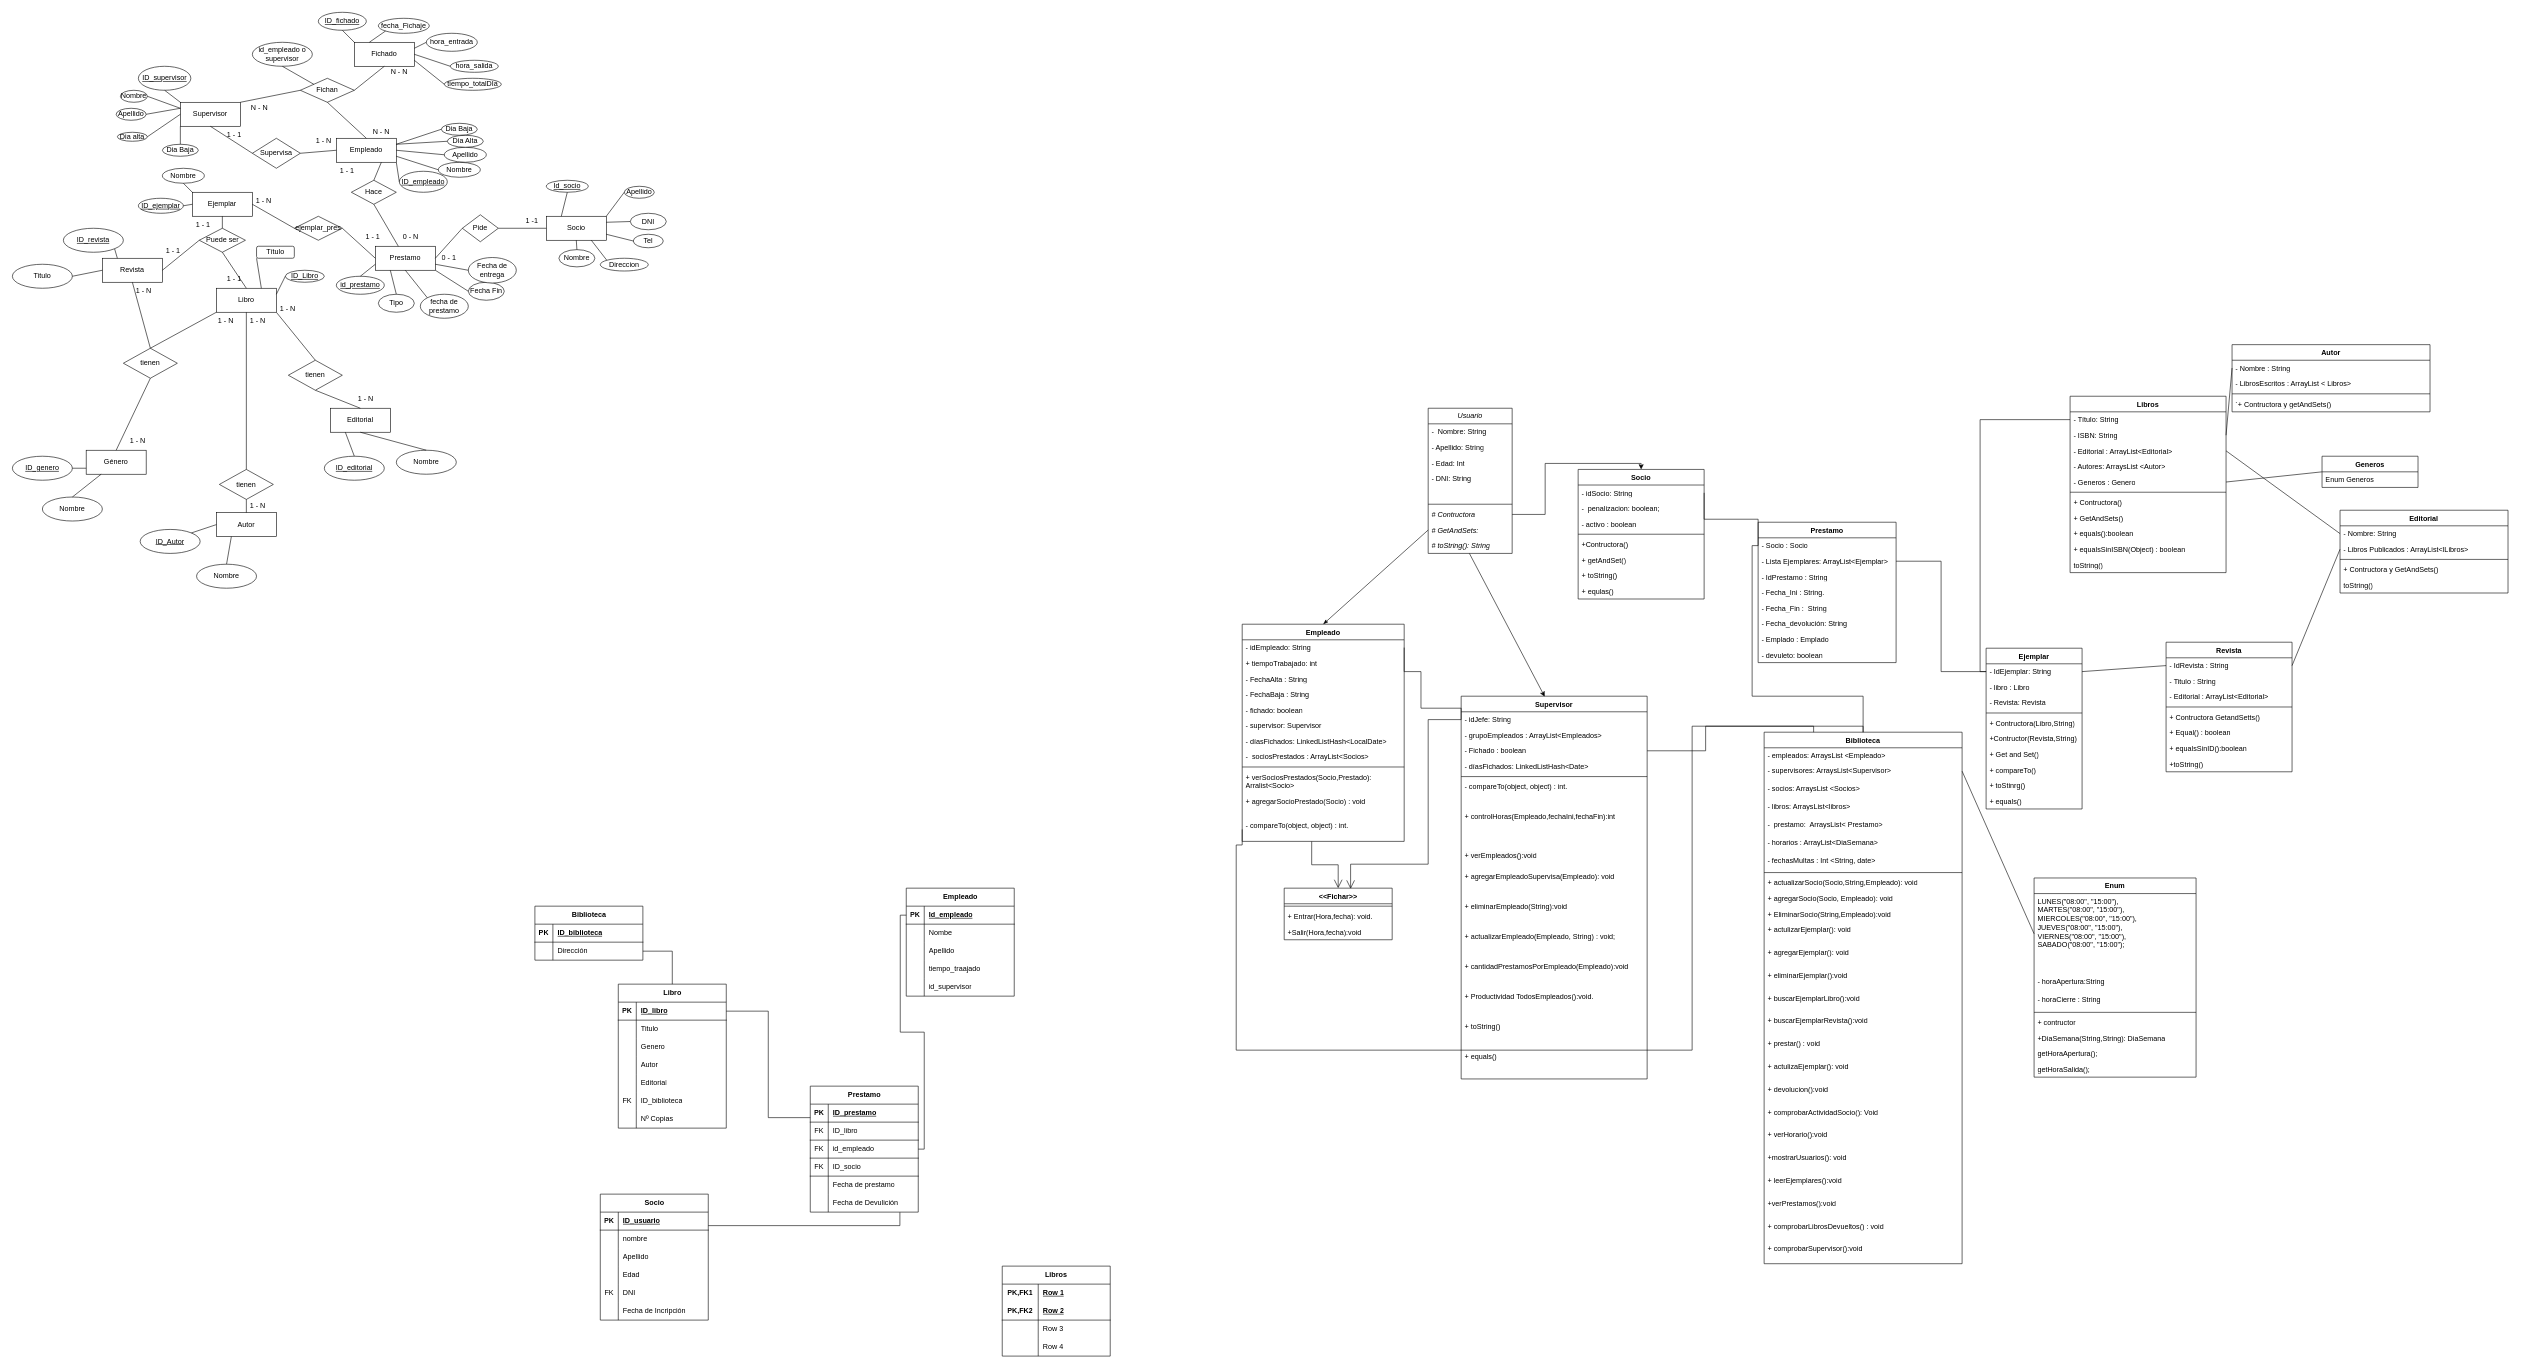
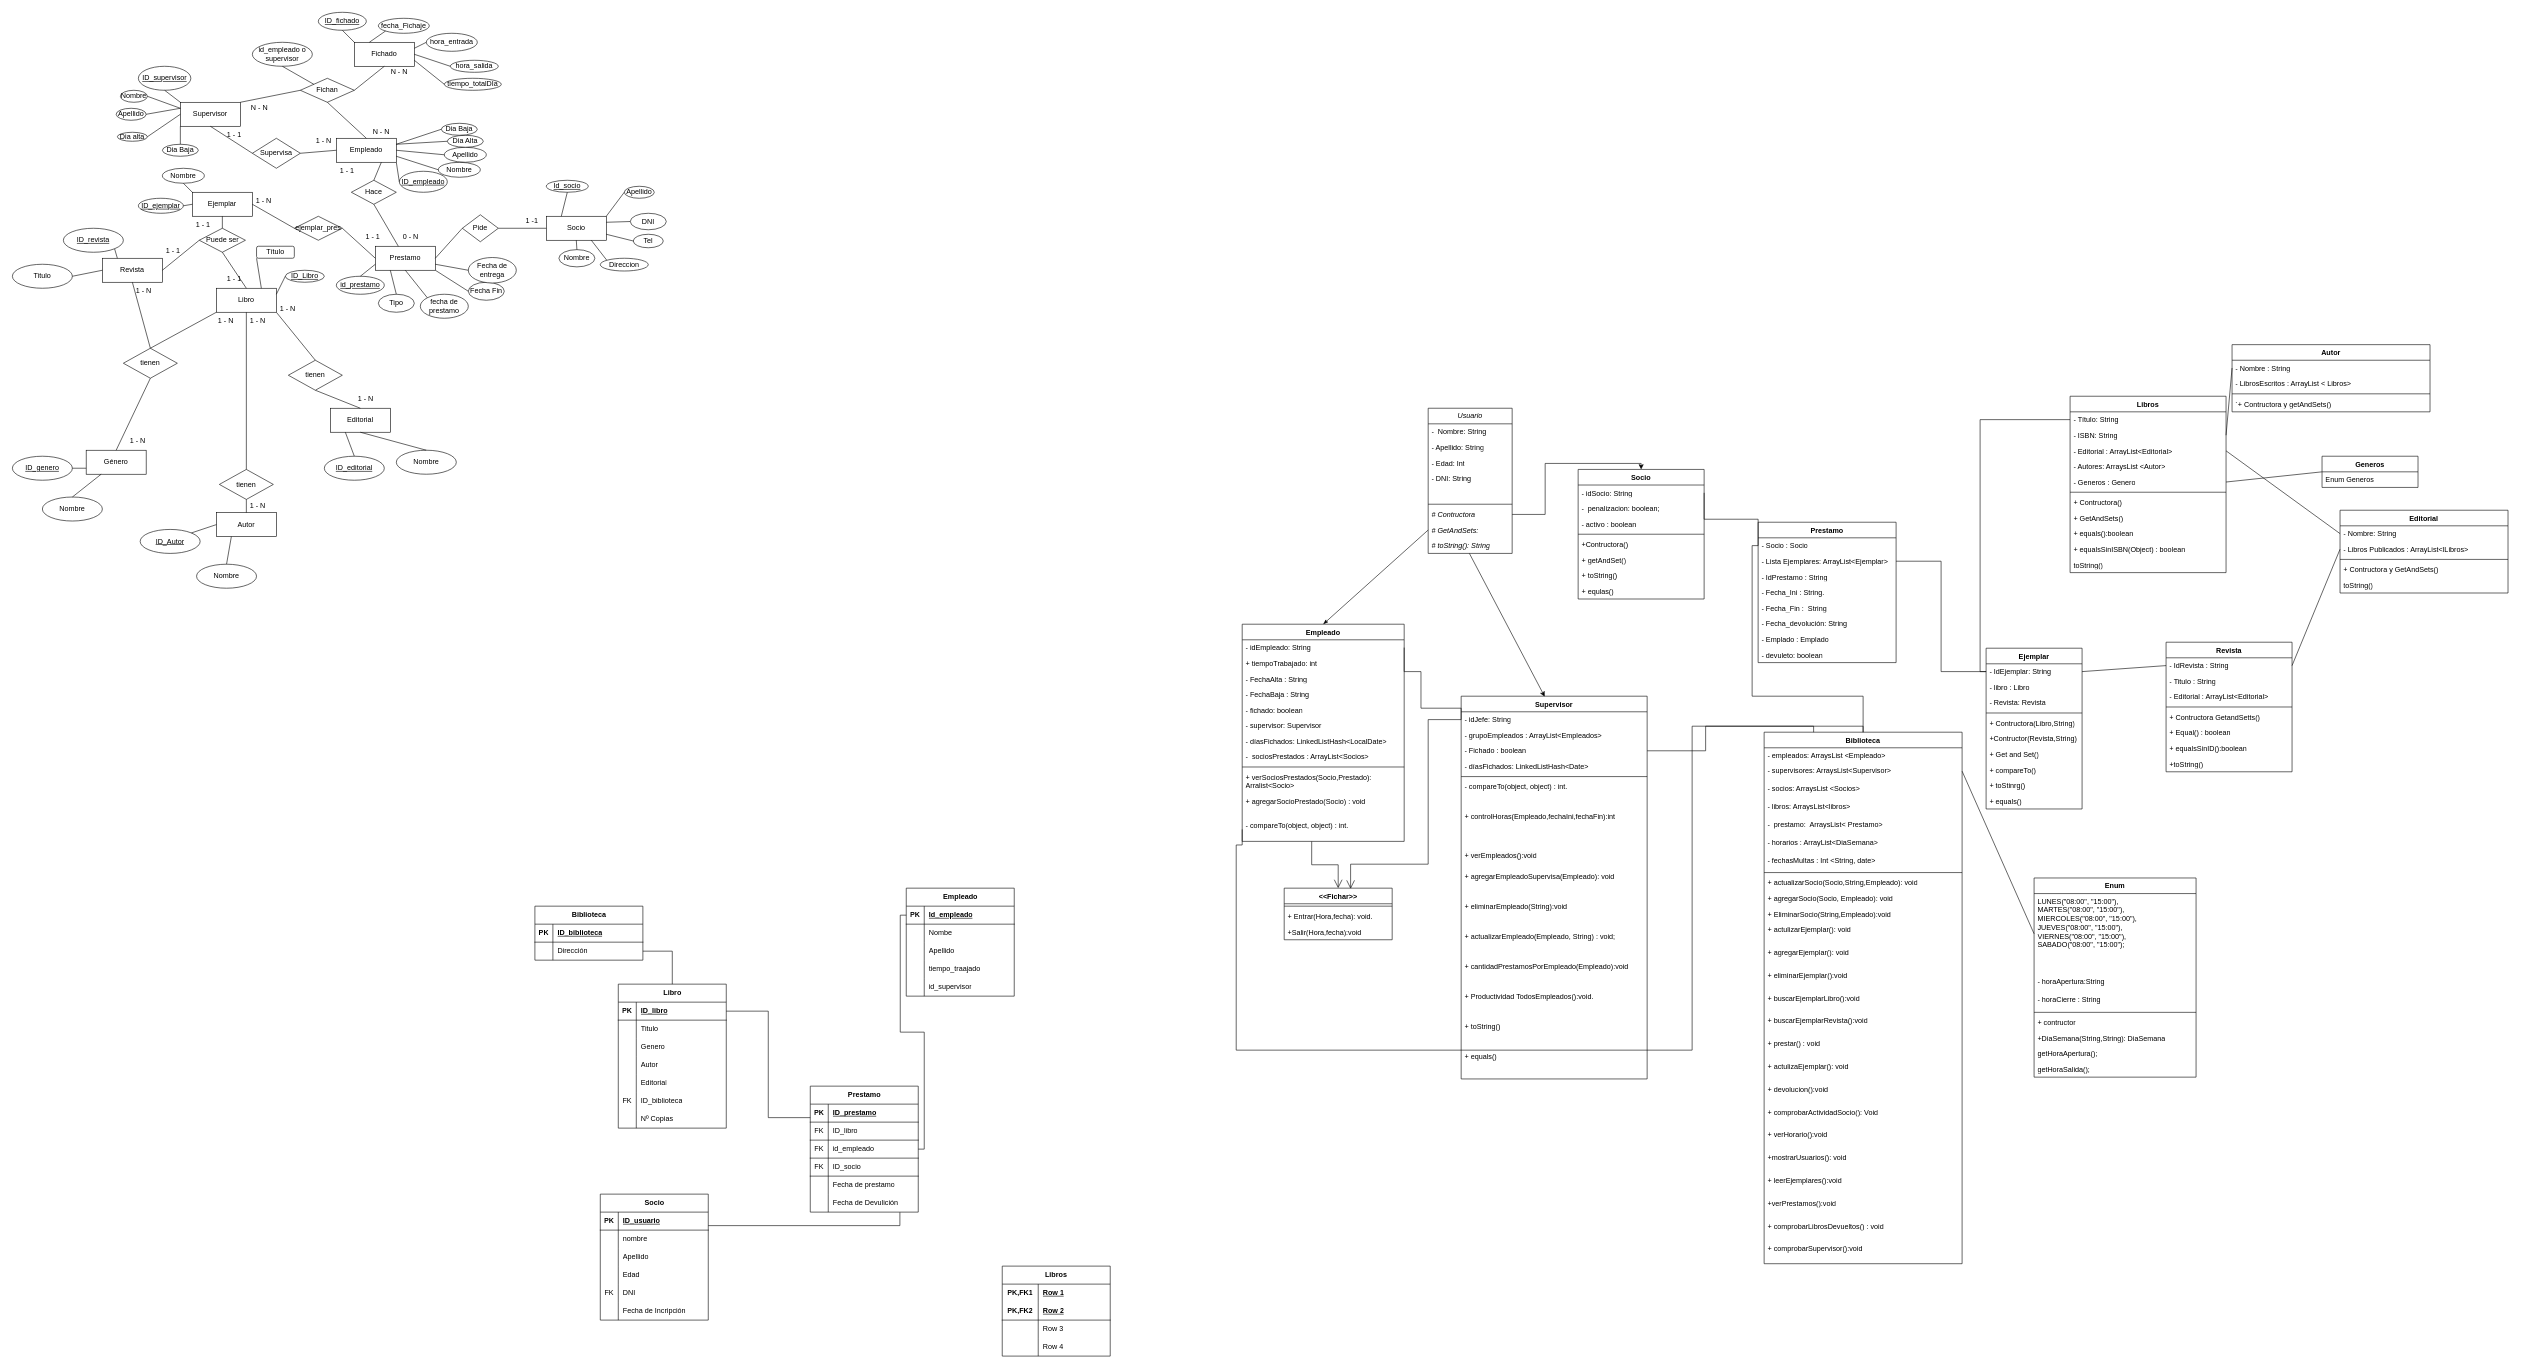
(450, 259) -> none
